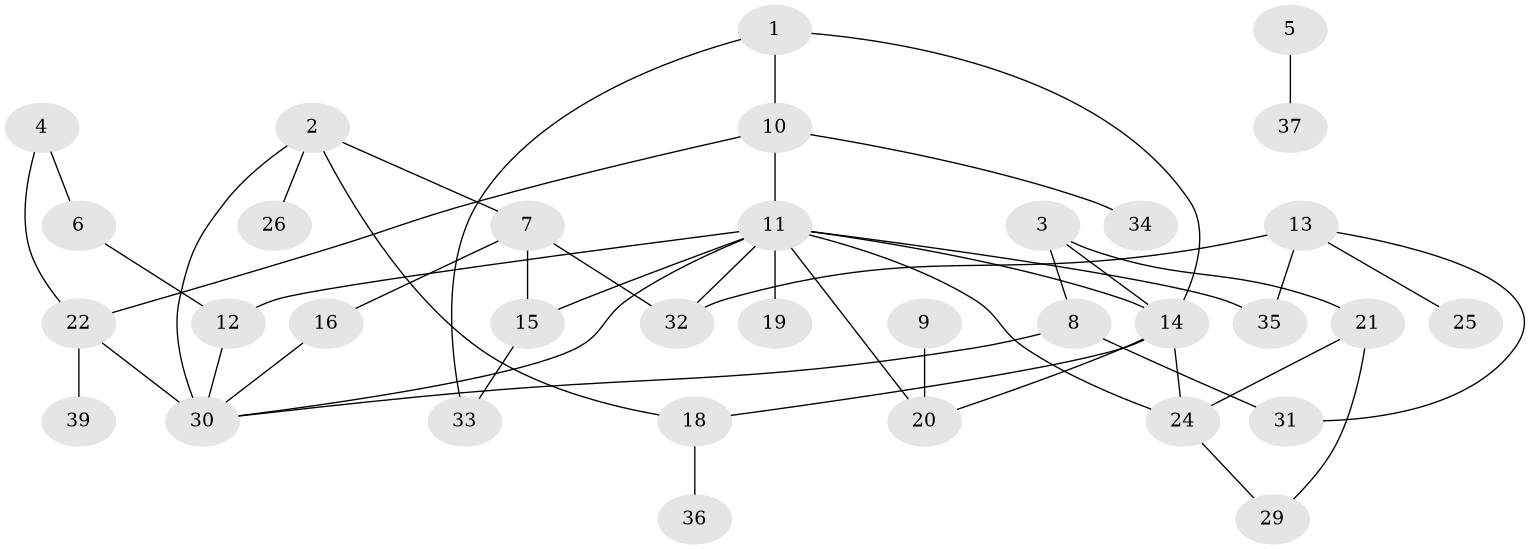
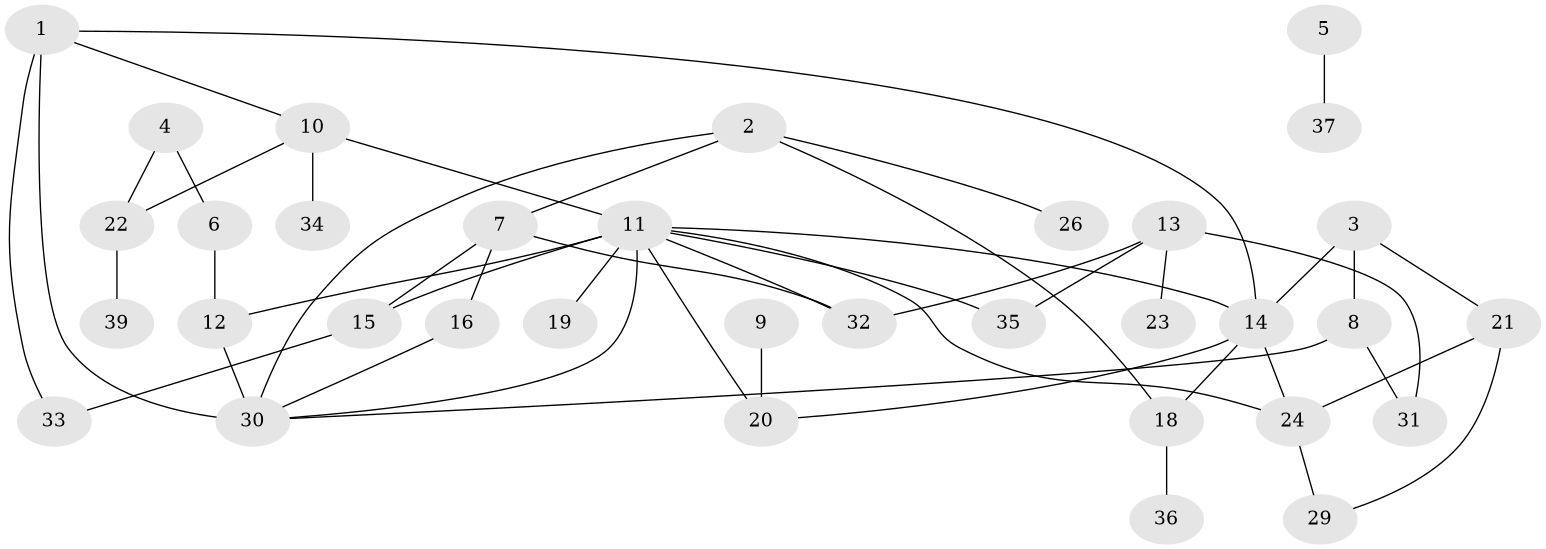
(1466, 324) -> (1158, 324)
(141, 373) -> (48, 287)
